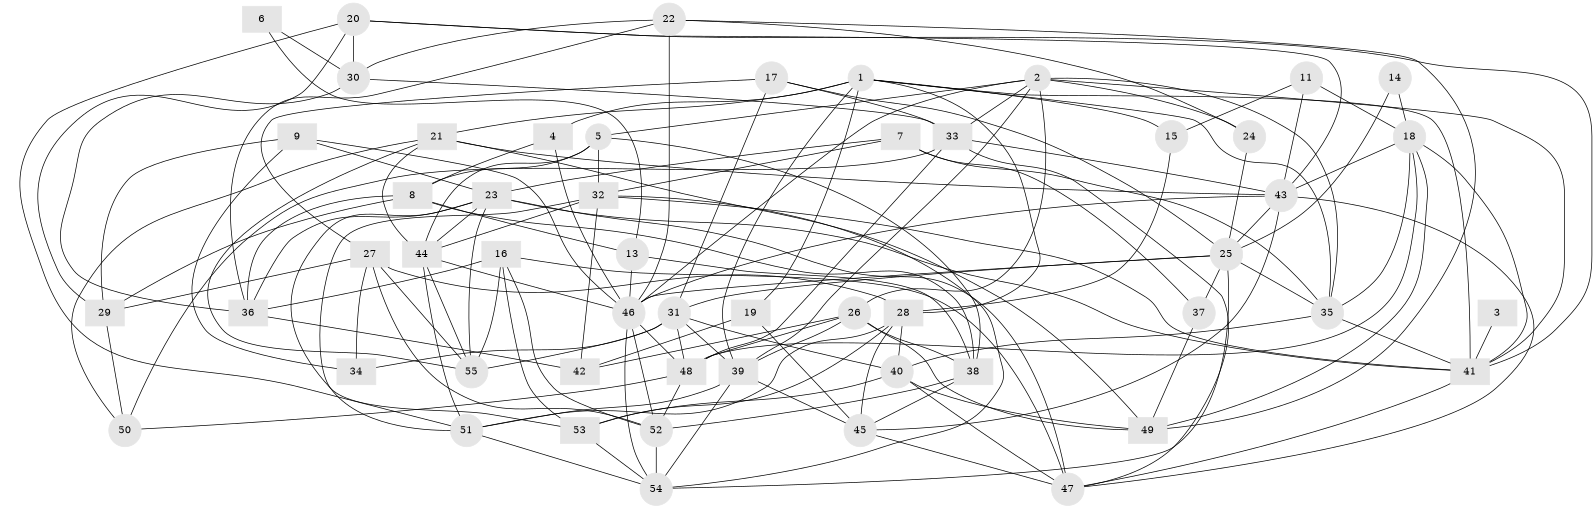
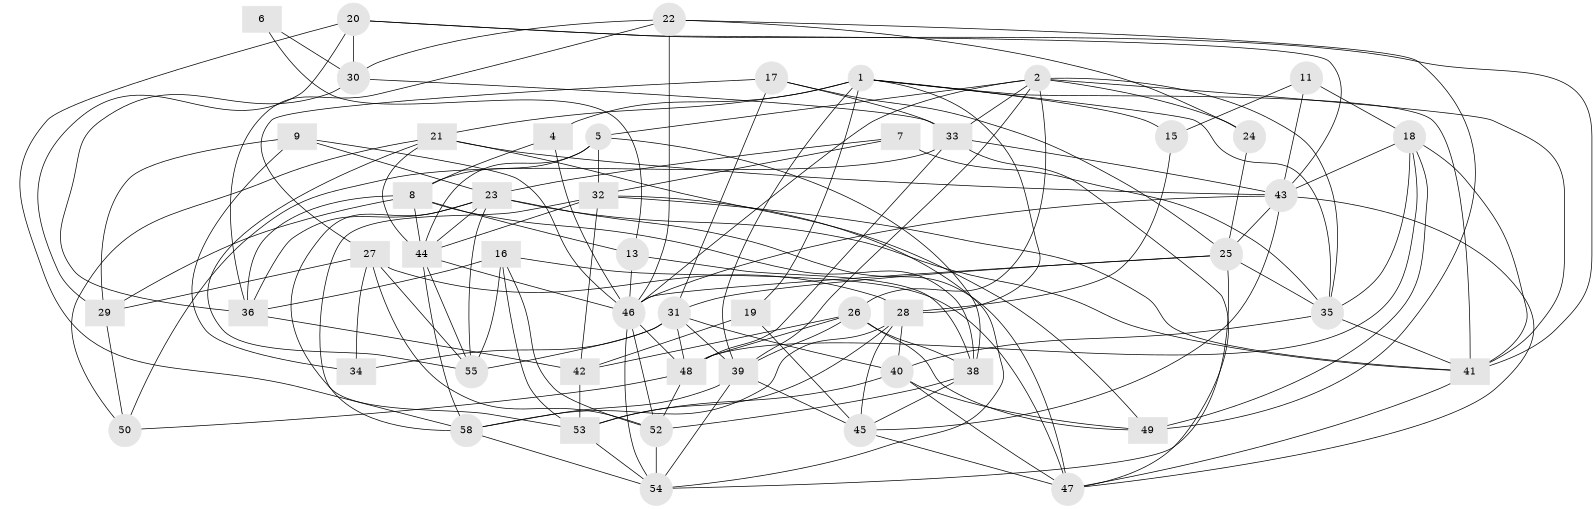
(1395, 78) -> none
none -> (417, 225)
(1199, 313) -> none
(1497, 313) -> none
none -> (580, 398)
(467, 430) -> (467, 430)
